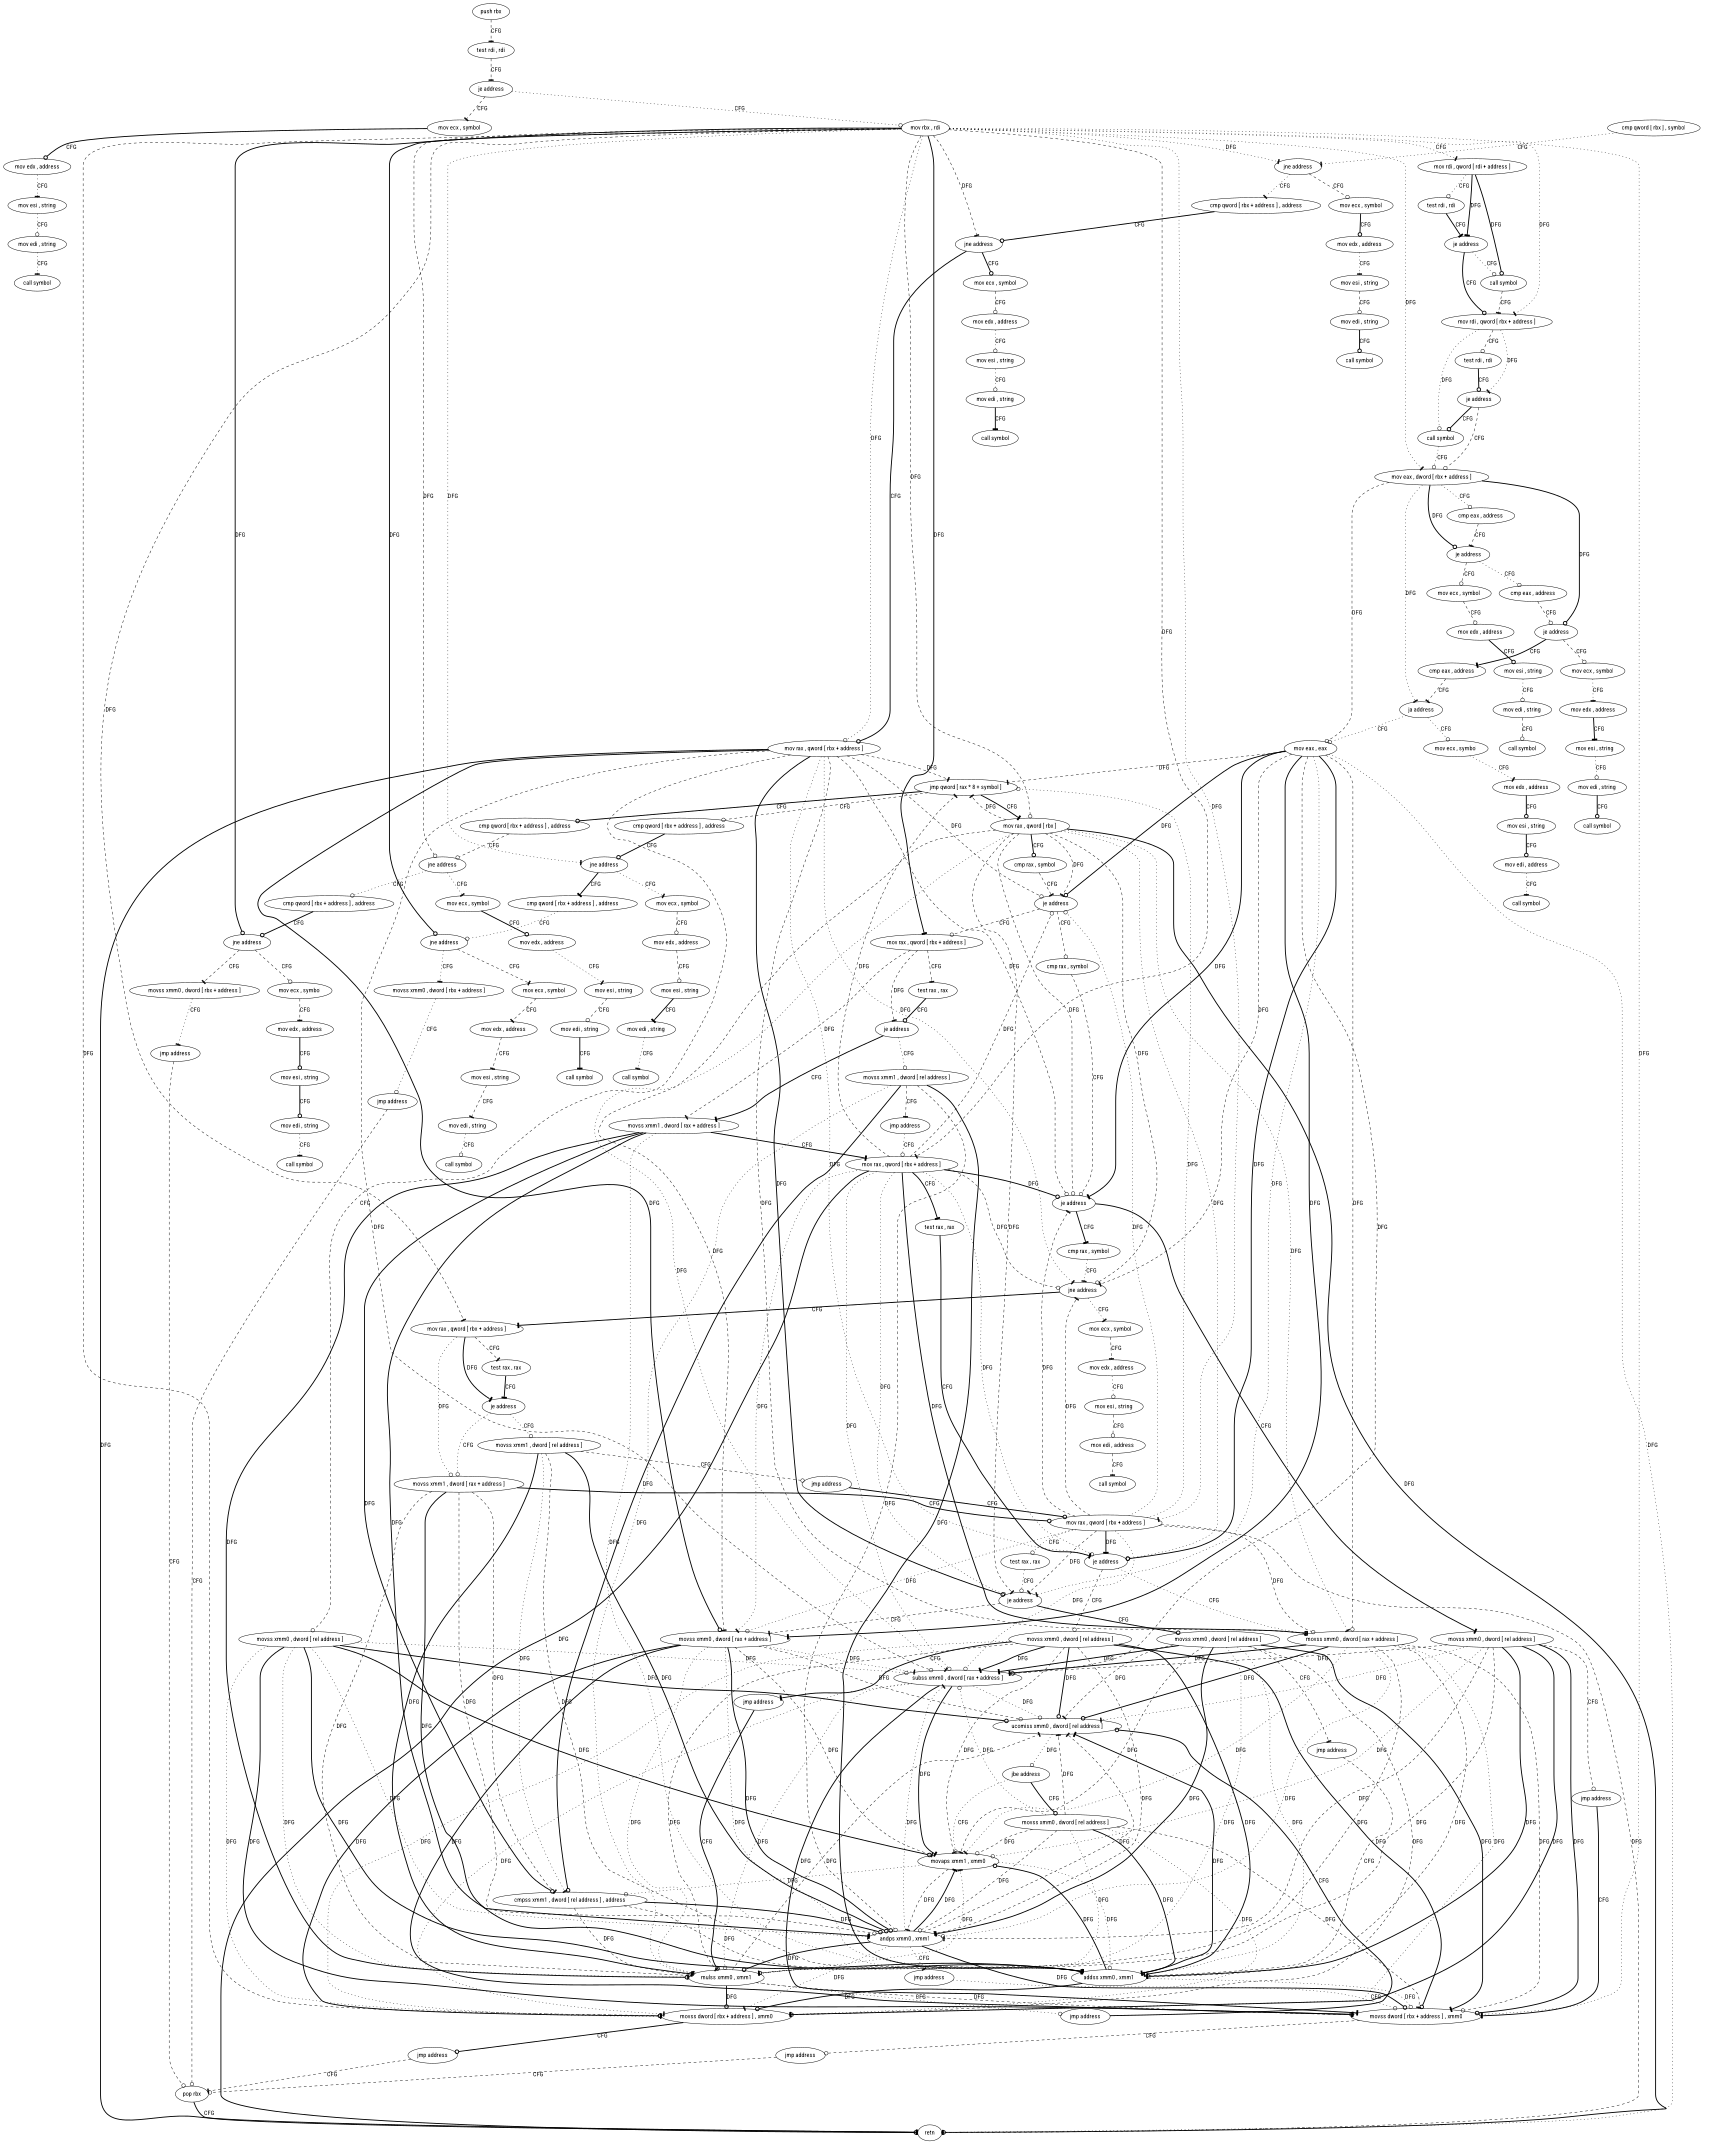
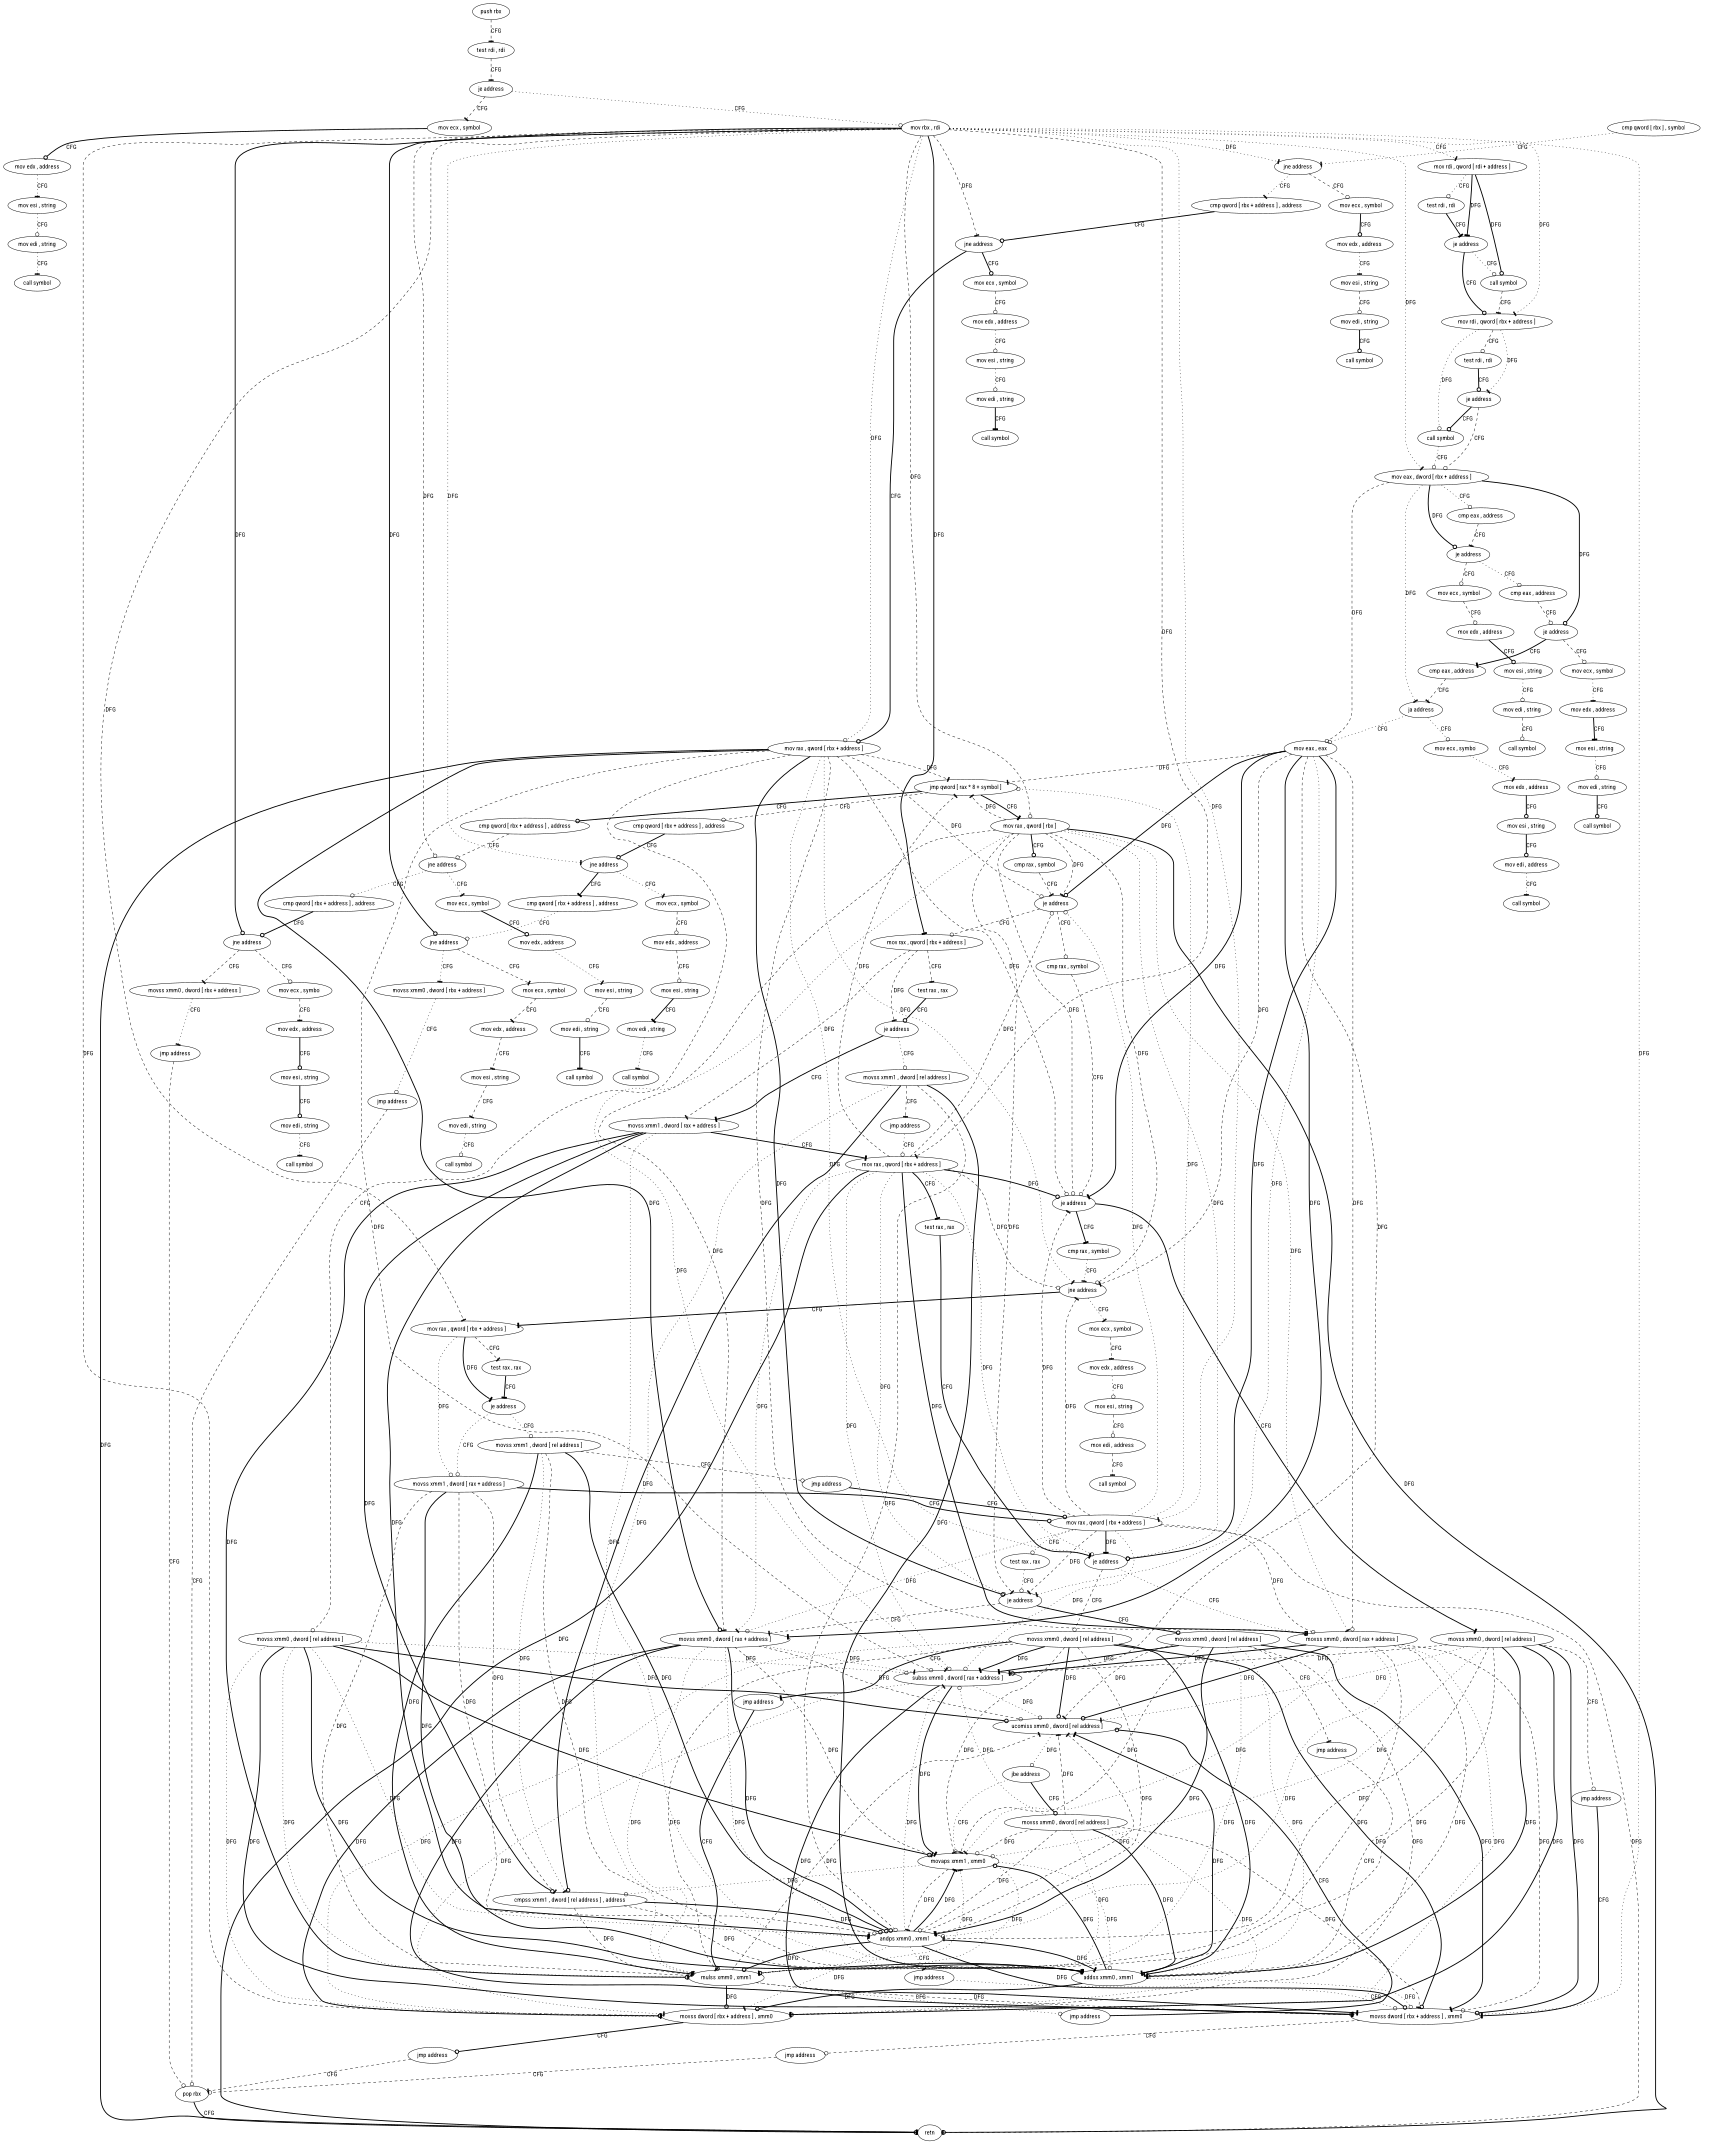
(1672, 1718) -> none
(782, 1797) -> (942, 1960)
none -> (1020, 1947)
